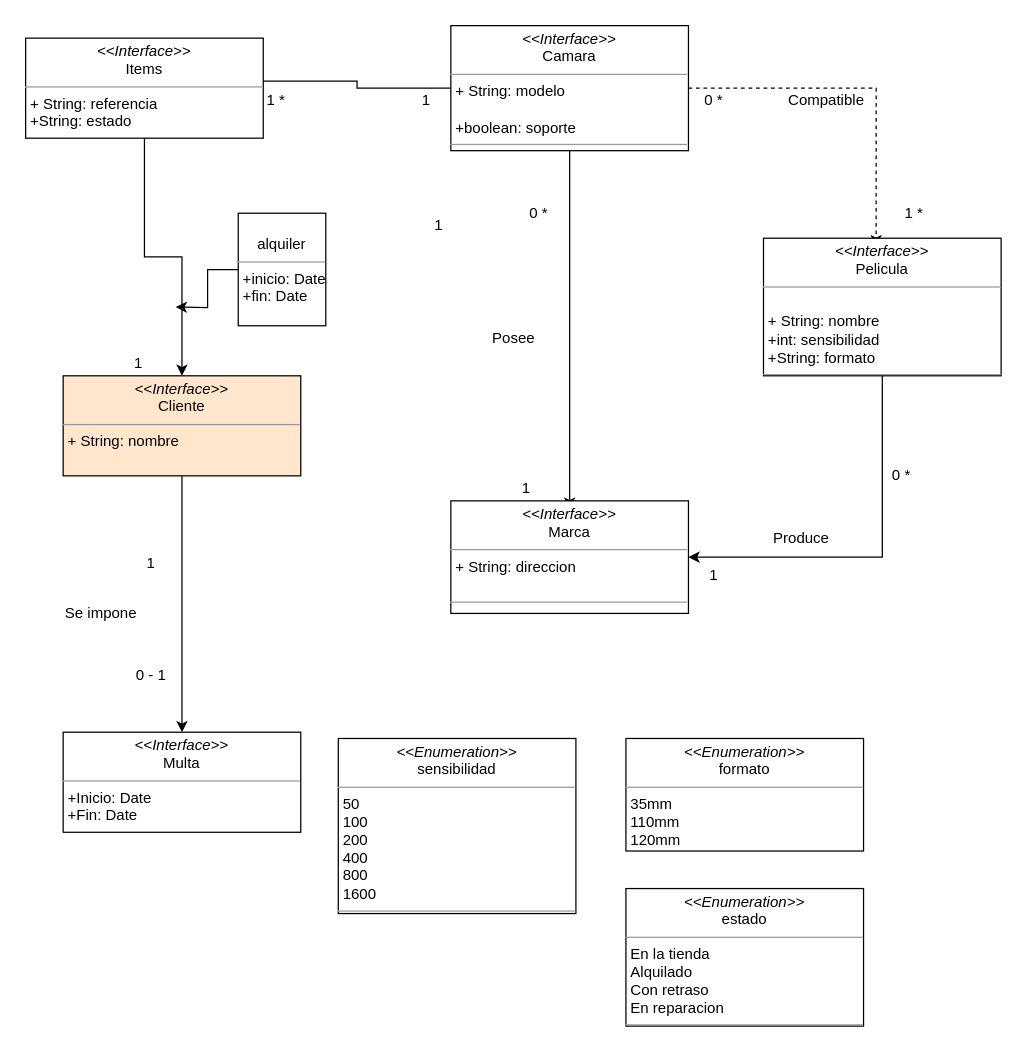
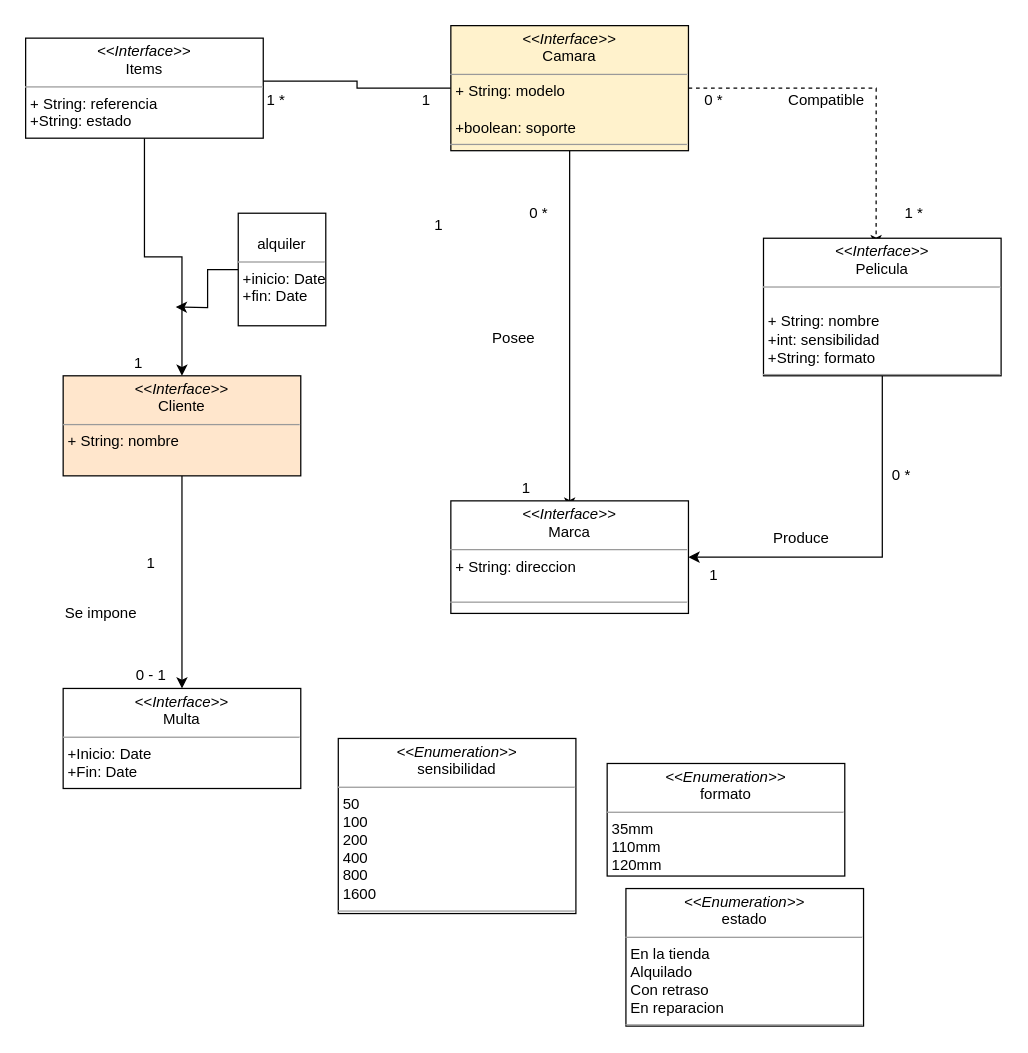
(569, 88) -> (569, 88)
(182, 782) -> (182, 738)
(744, 794) -> (726, 819)
